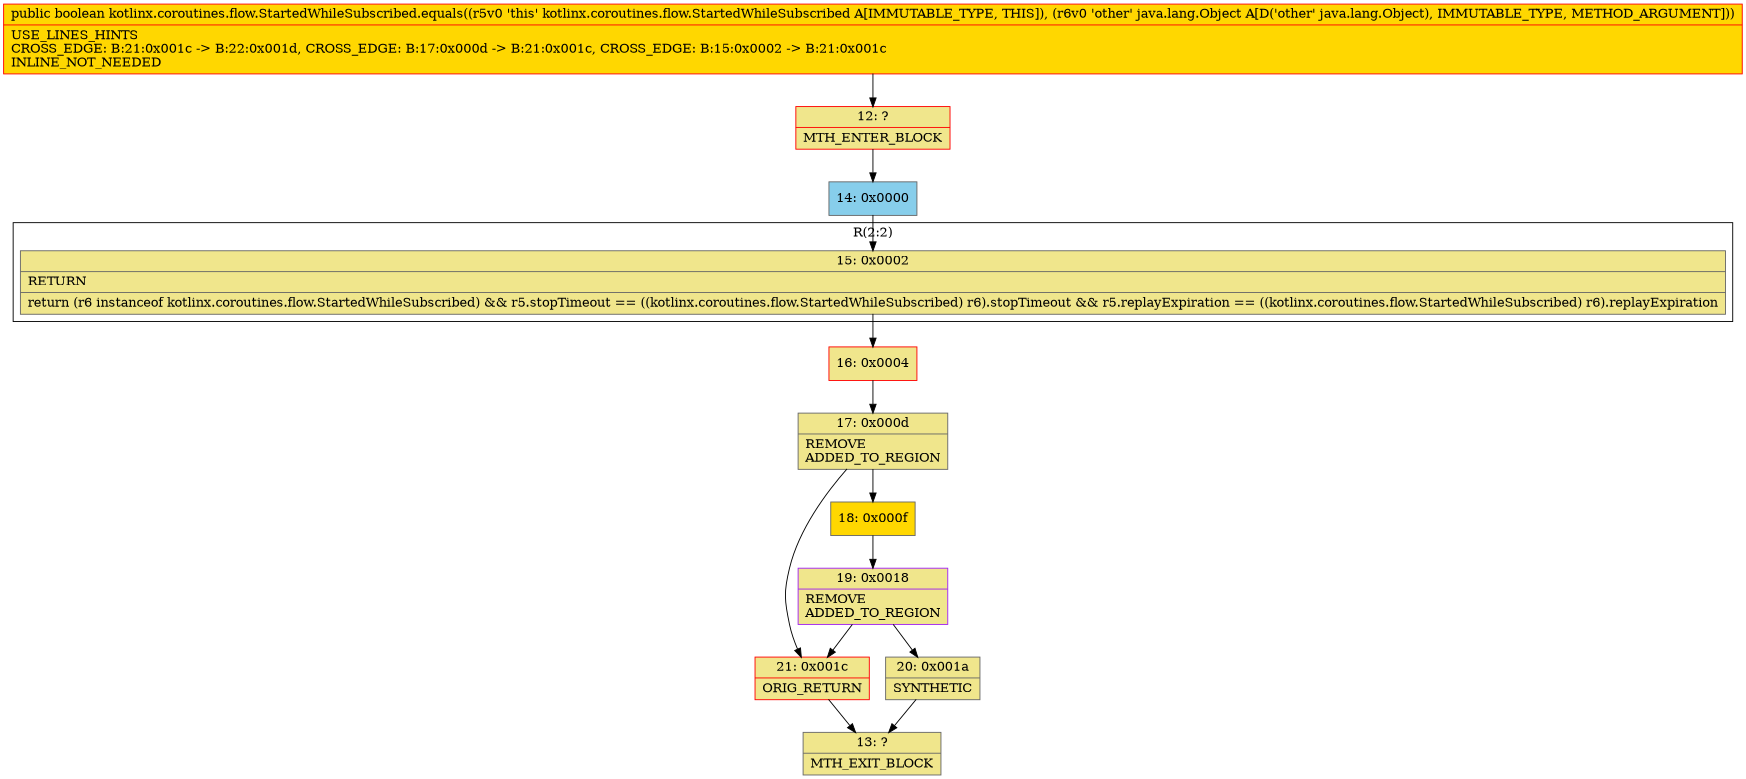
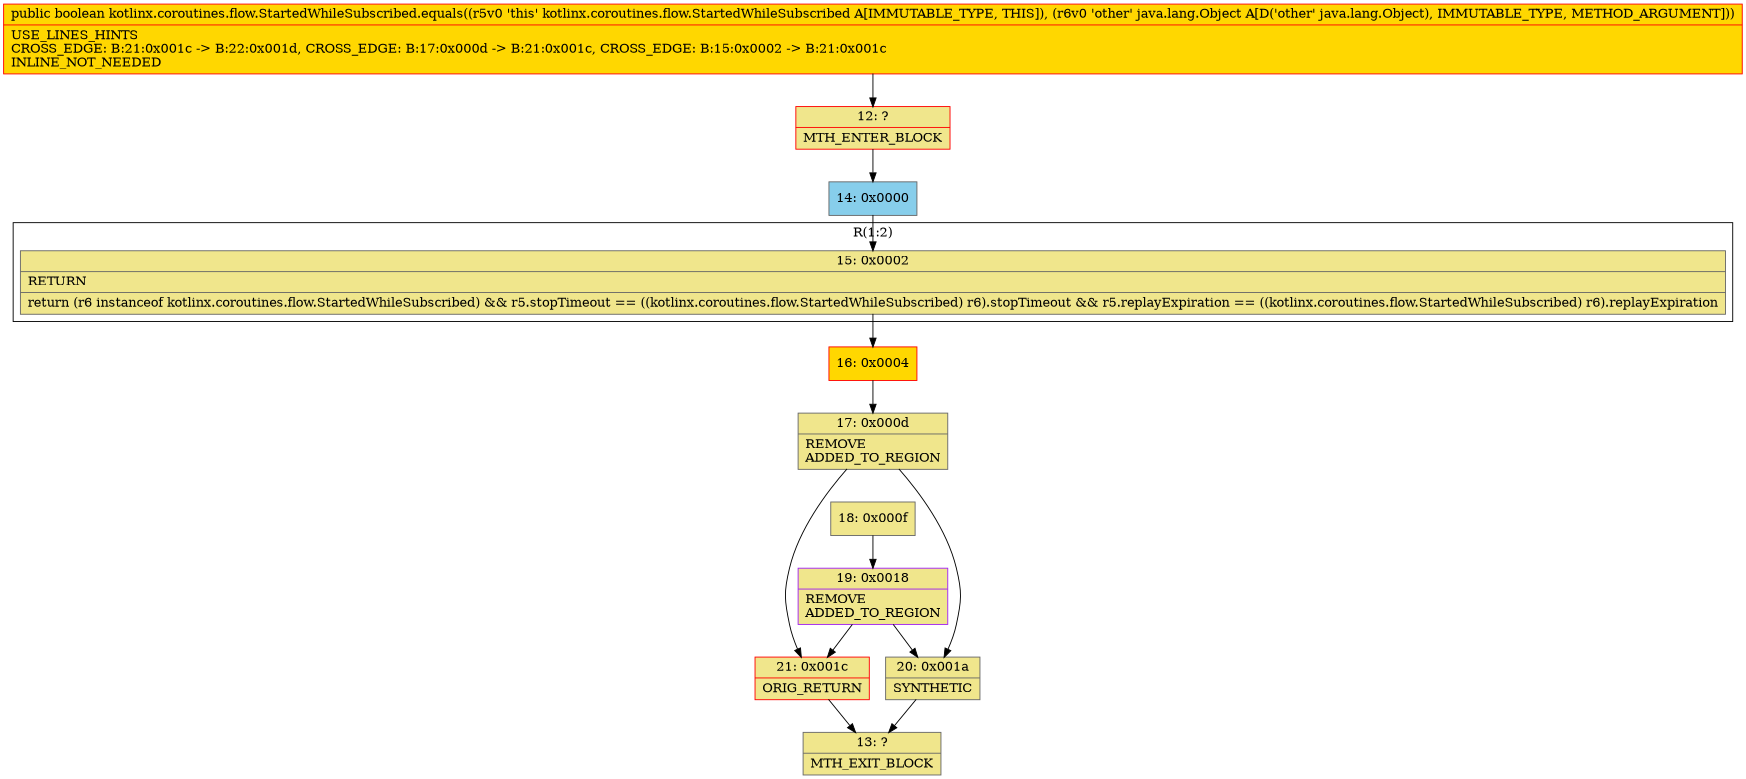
(873, 233) -> (873, 233)
(873, 364) -> (873, 364)
(873, 481) -> (952, 553)
(873, 519) -> (873, 519)
